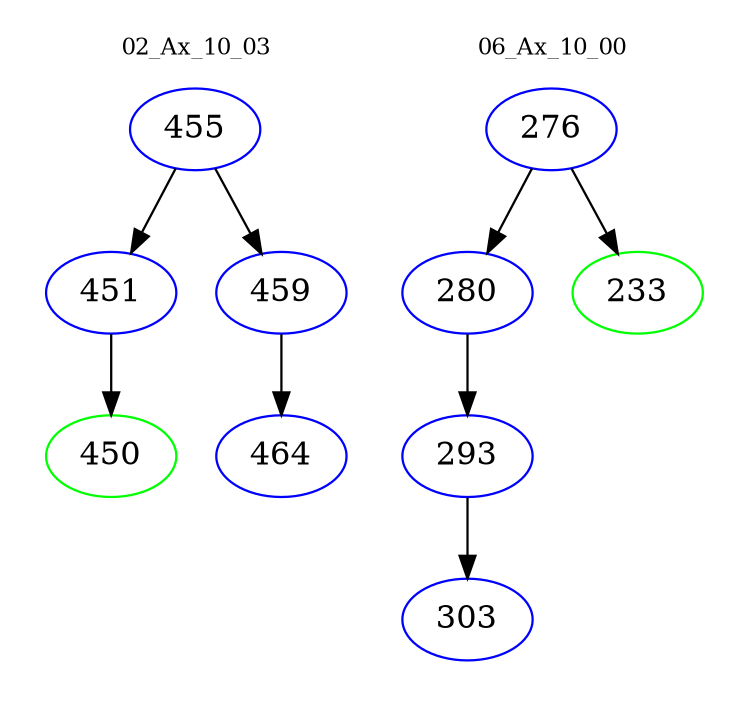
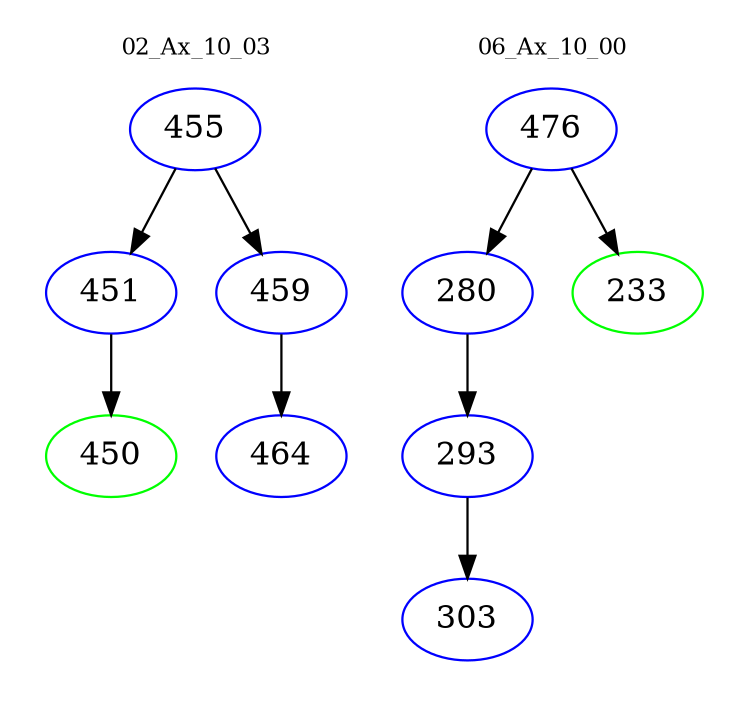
(551, 129) -> (551, 129)
